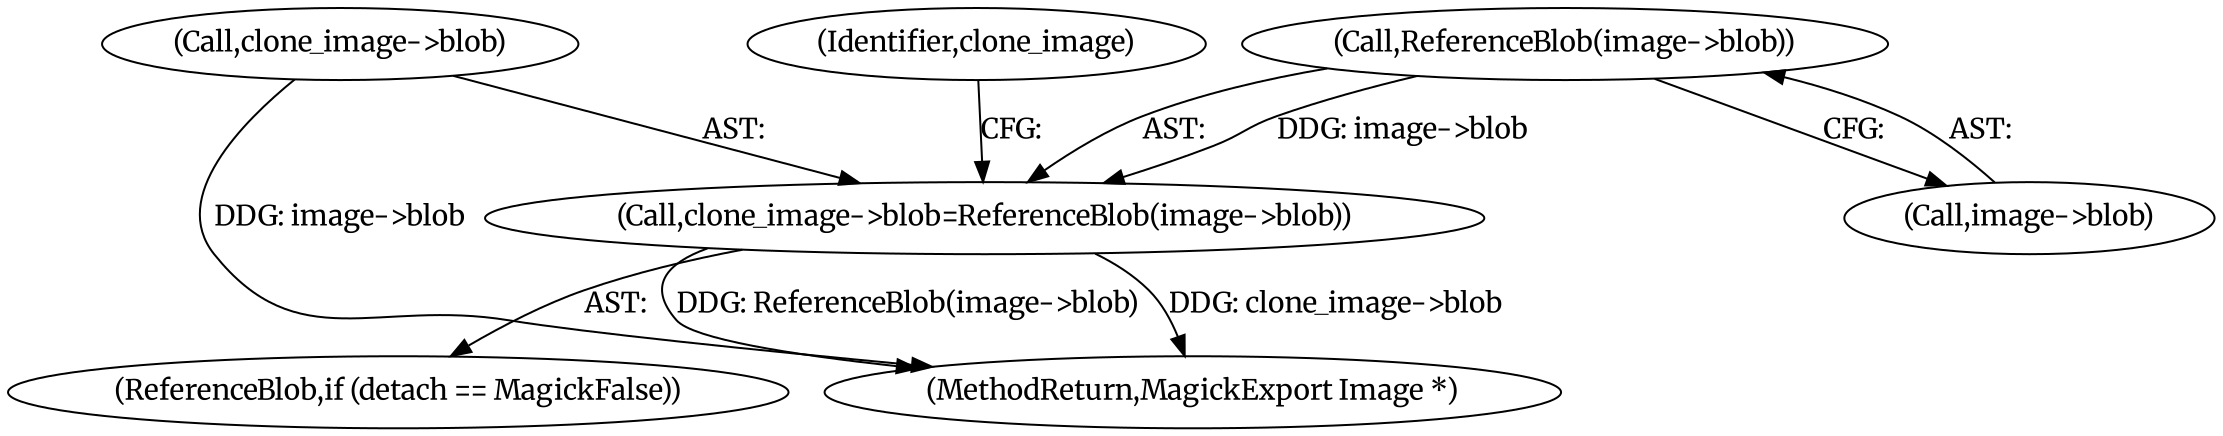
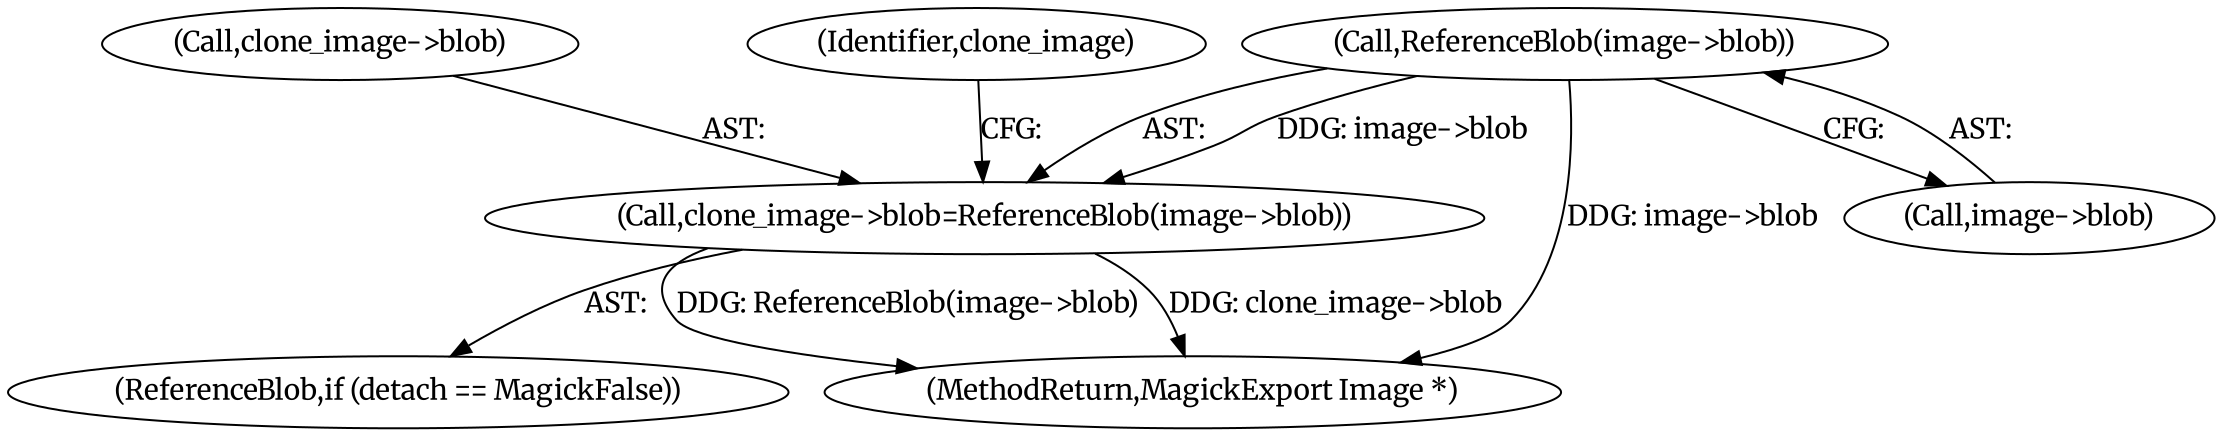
(448, 316) -> (1551, 255)
